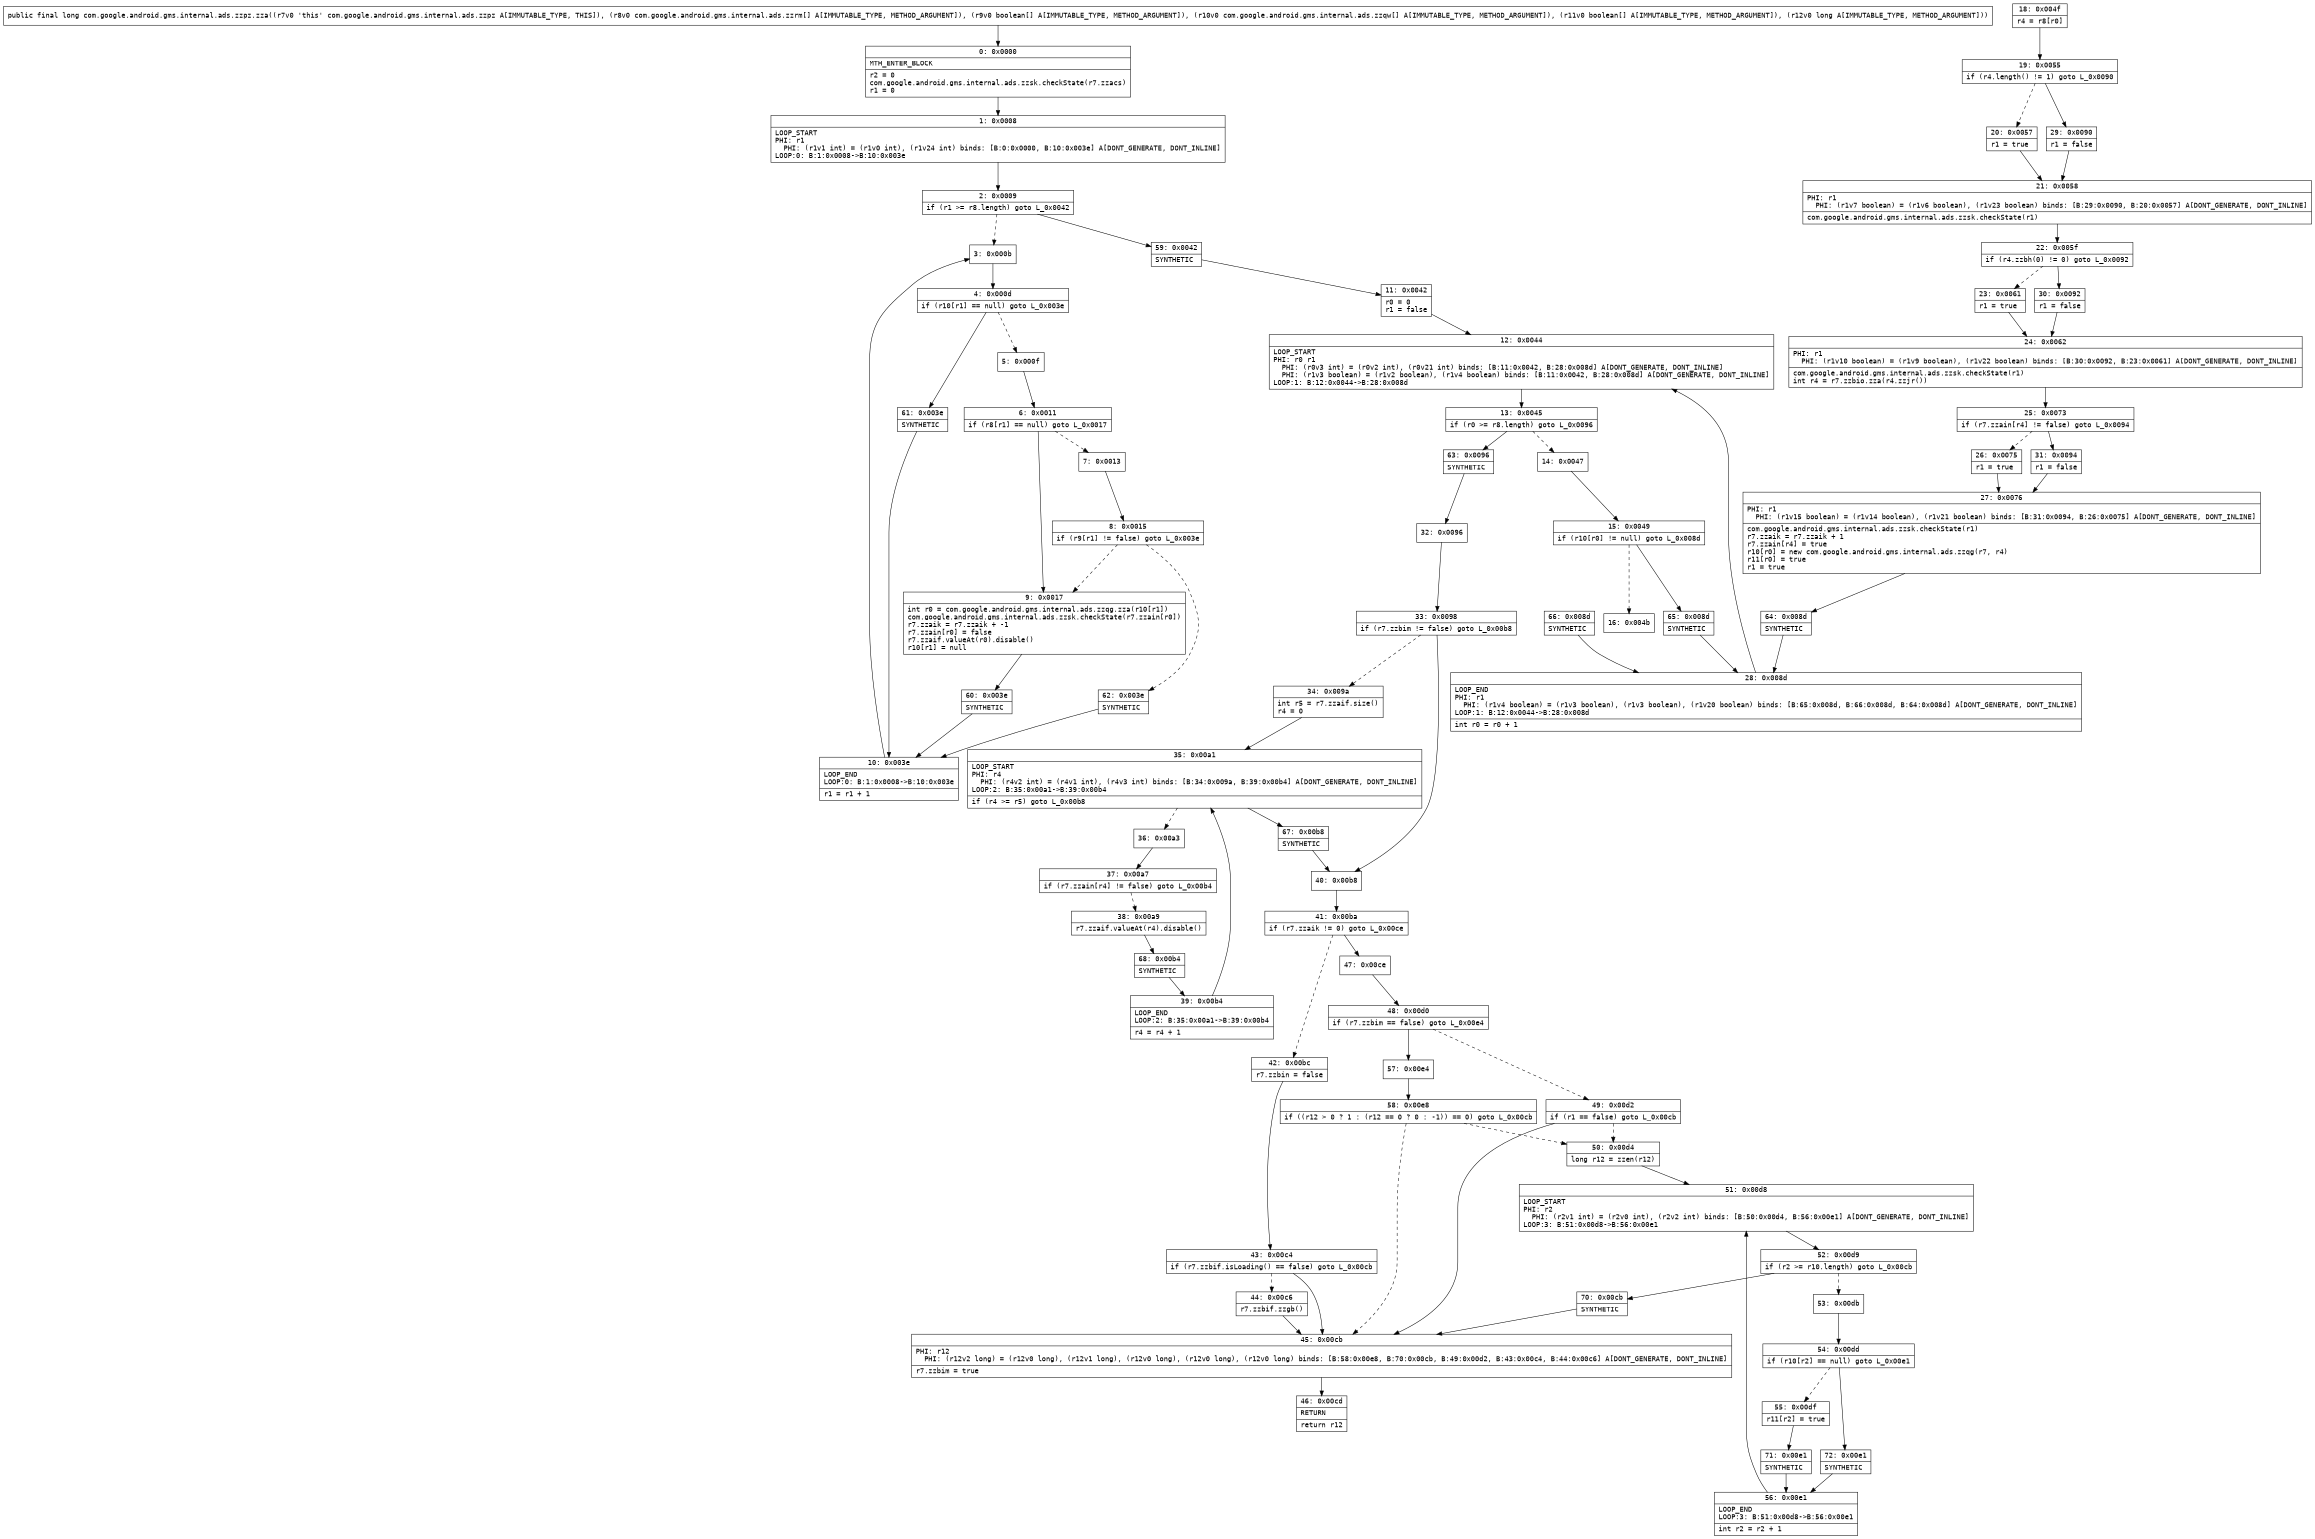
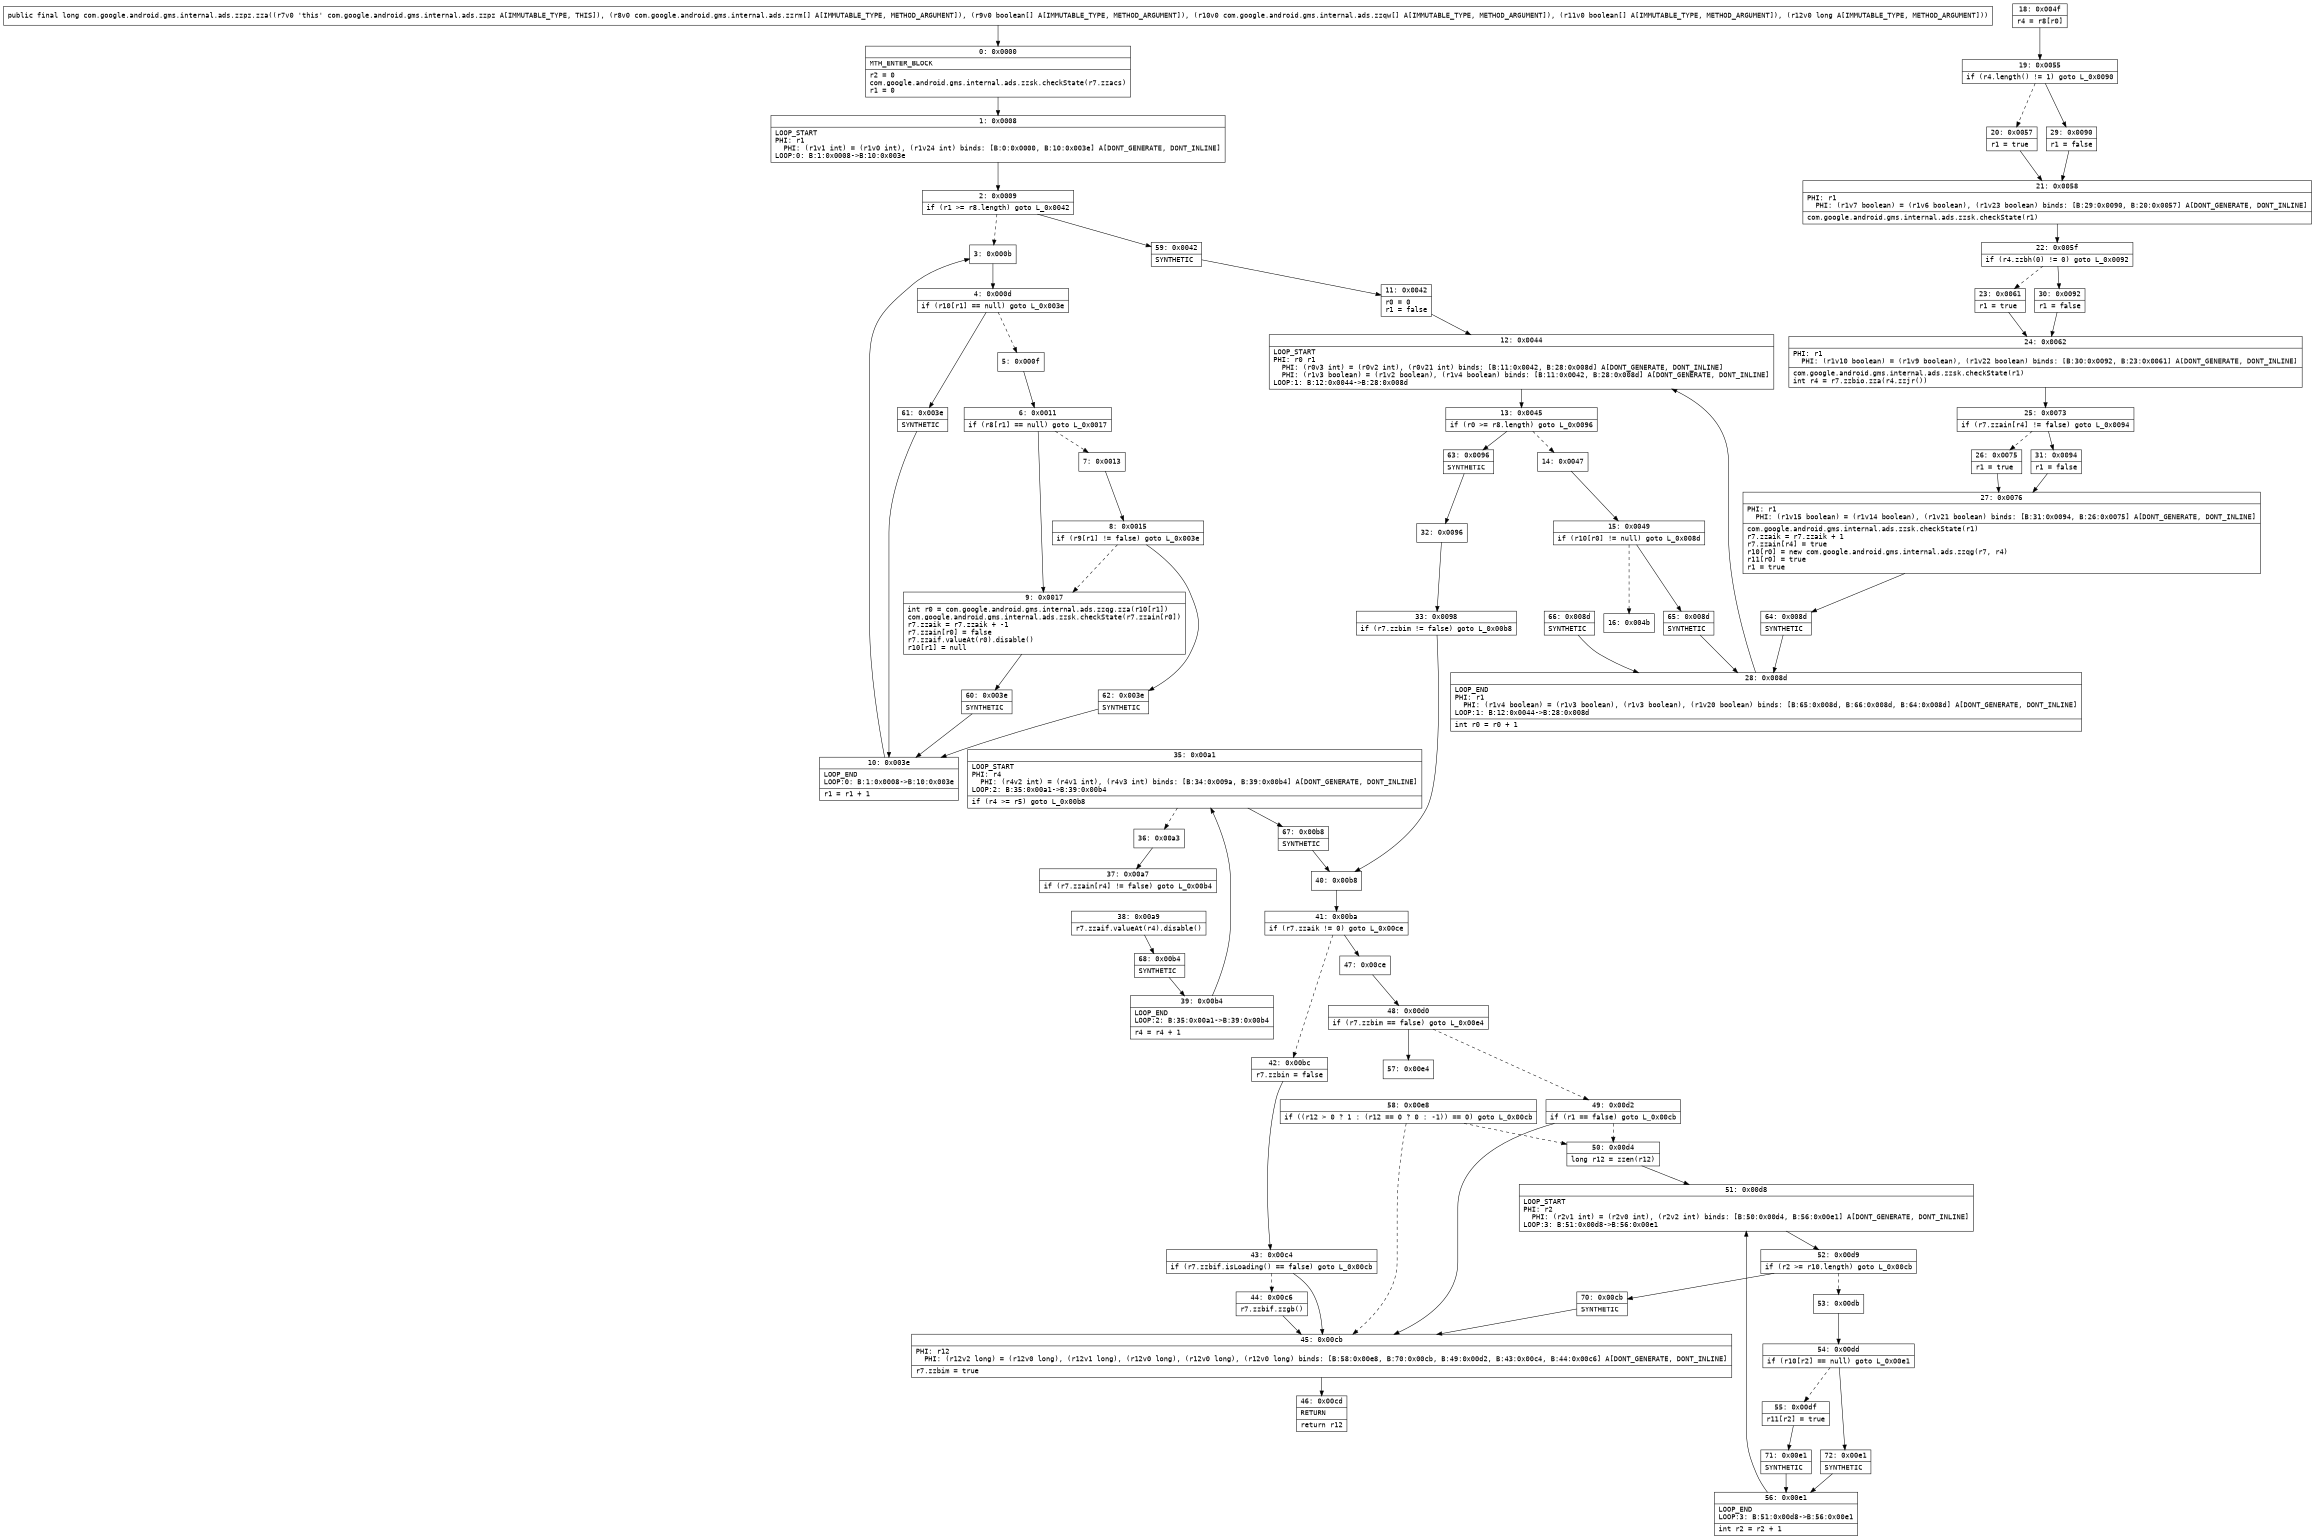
(1198, 616) -> (1198, 616)
(1328, 702) -> none
(1133, 899) -> none
(1408, 1087) -> none
